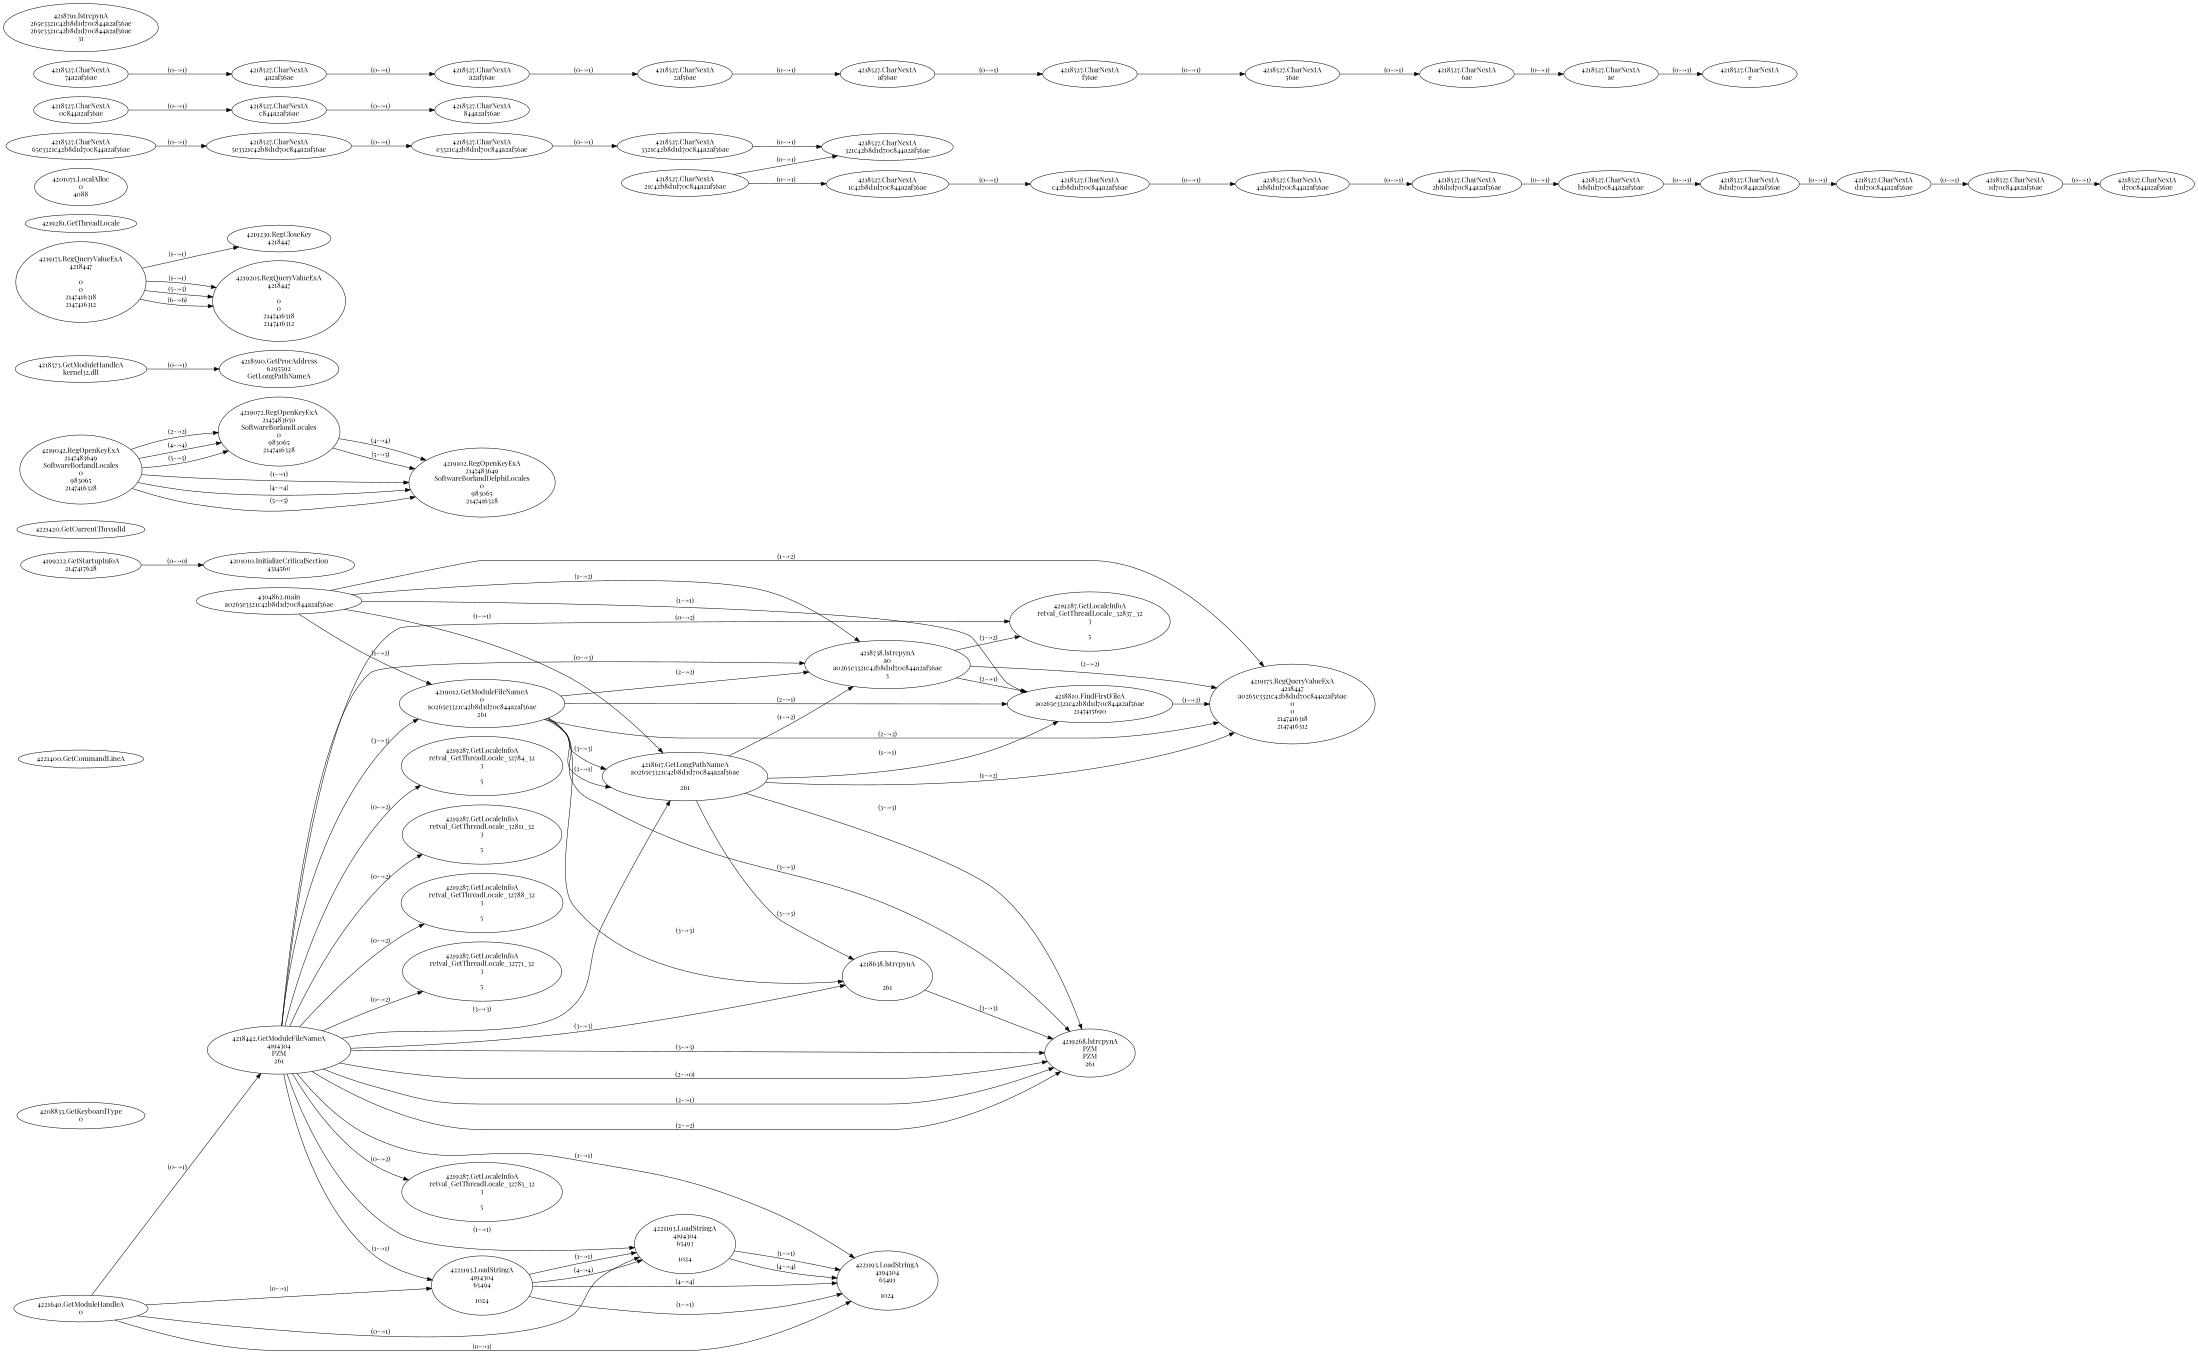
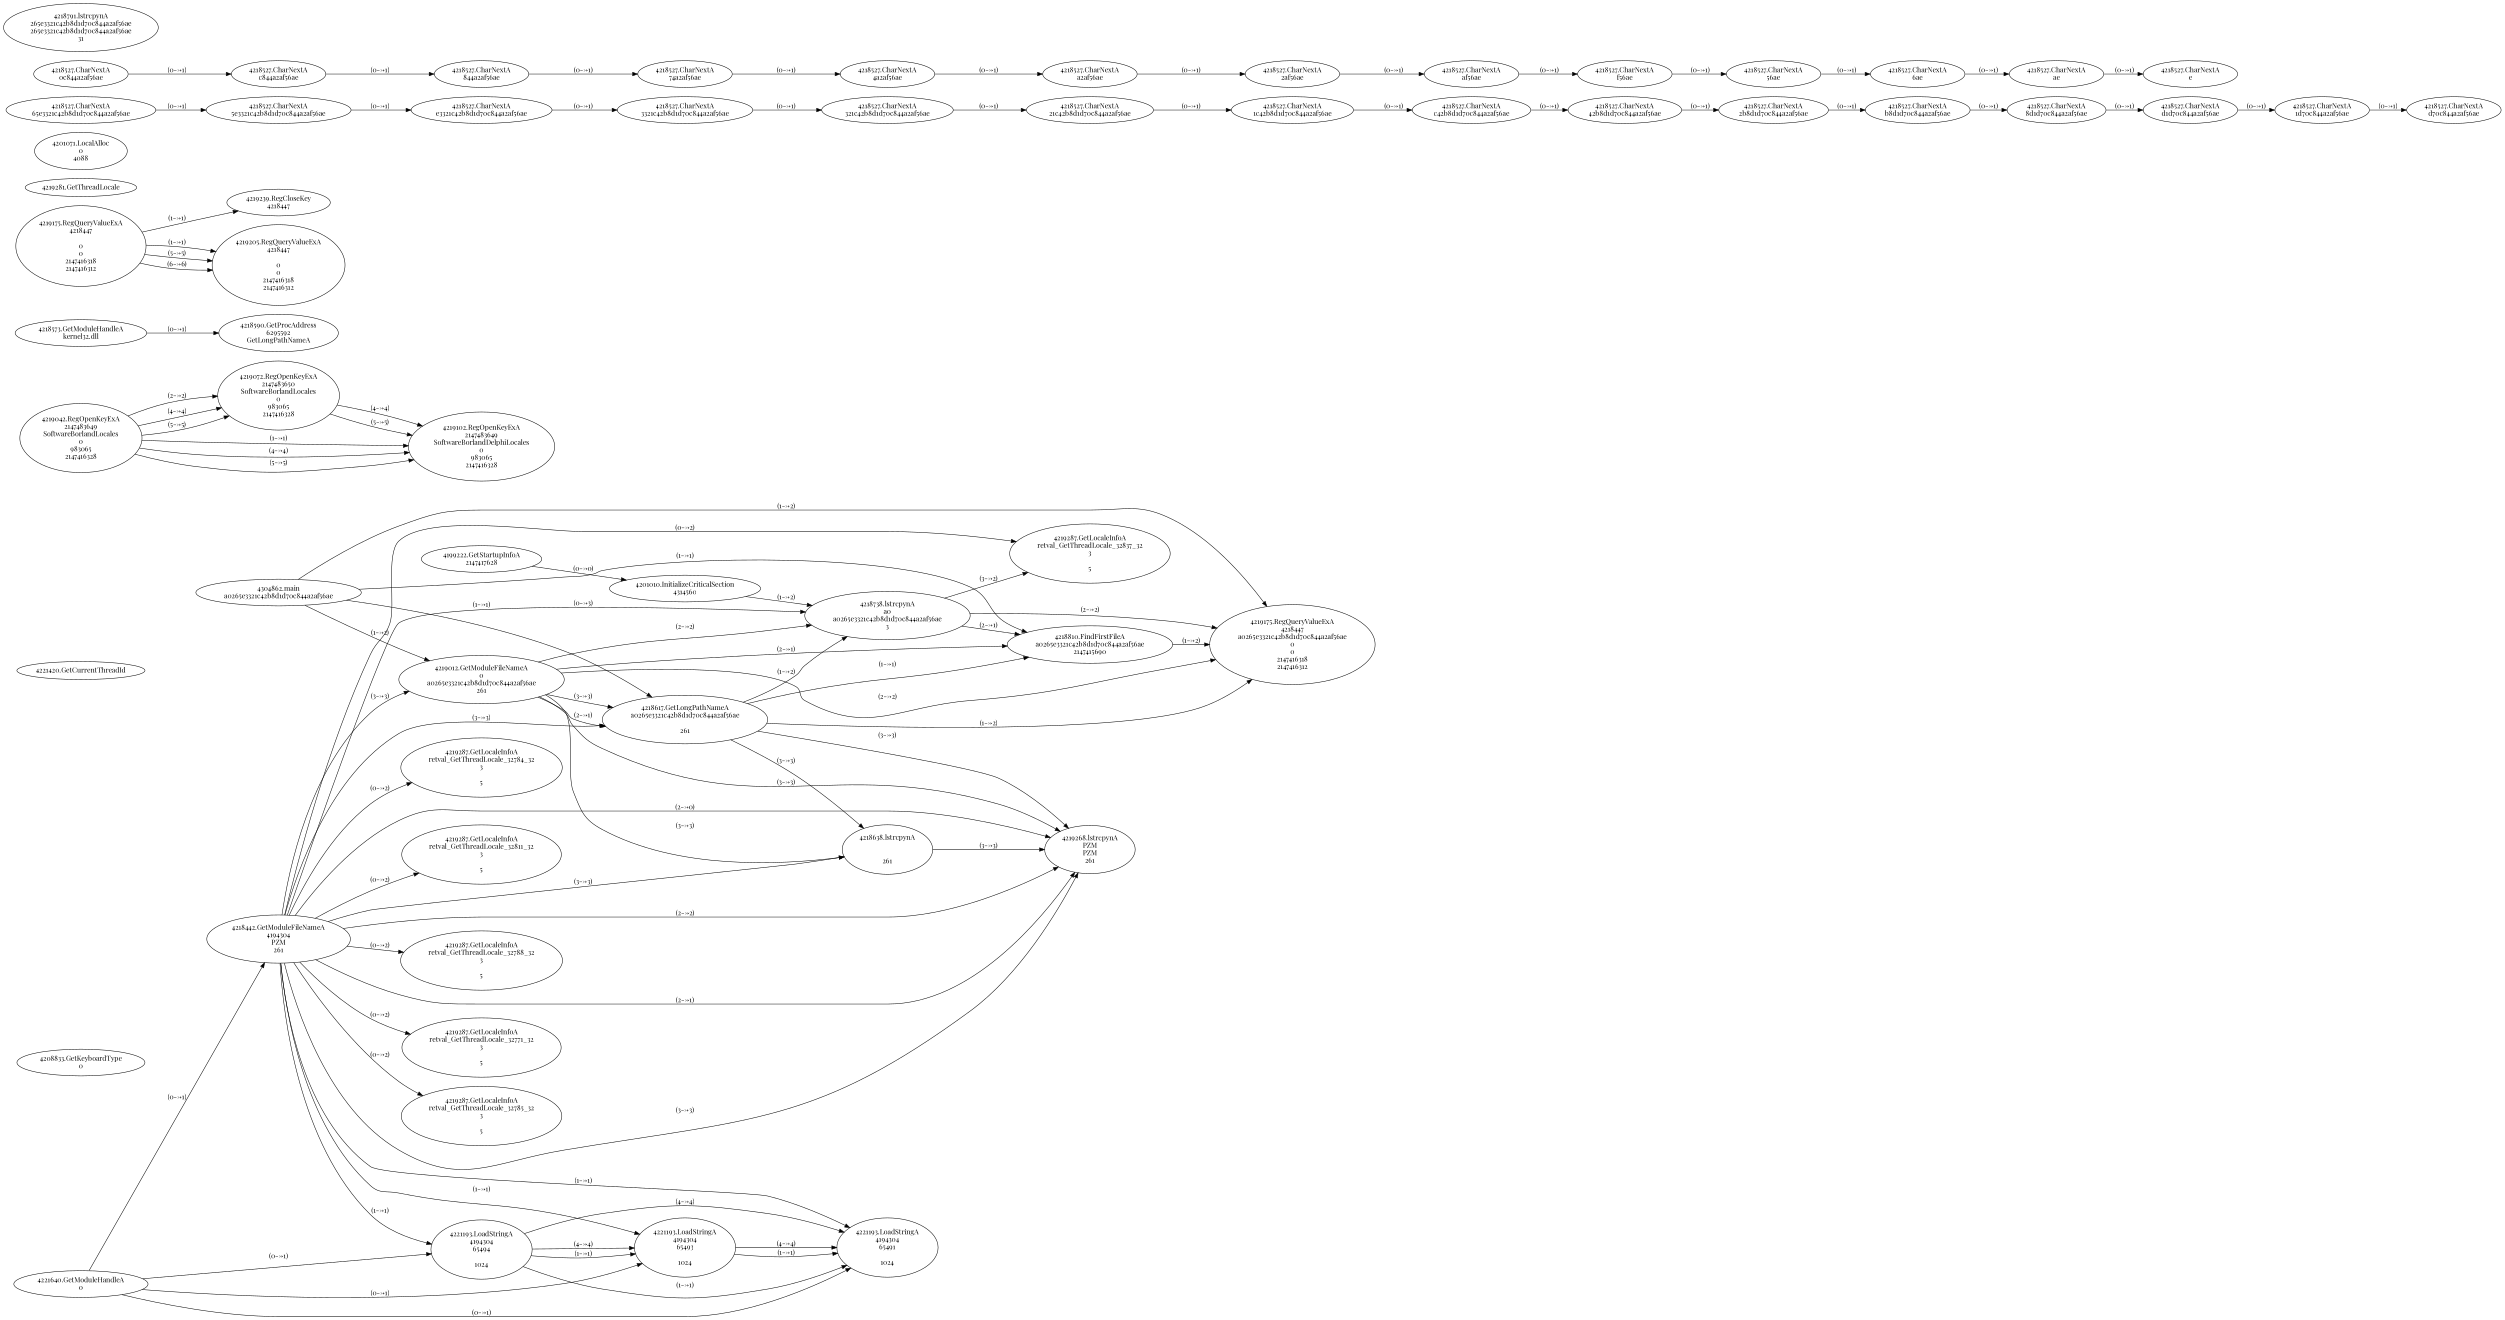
none -> (581, 74)
(783, 166) -> (987, 110)
(610, 581) -> (776, 601)
(81, 759) -> none
